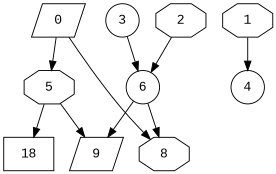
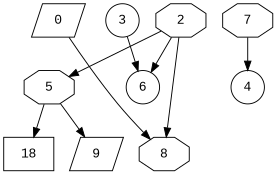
(248, 20) -> (248, 20)
(54, 49) -> (119, 52)
(152, 116) -> (173, 82)
(122, 118) -> none
